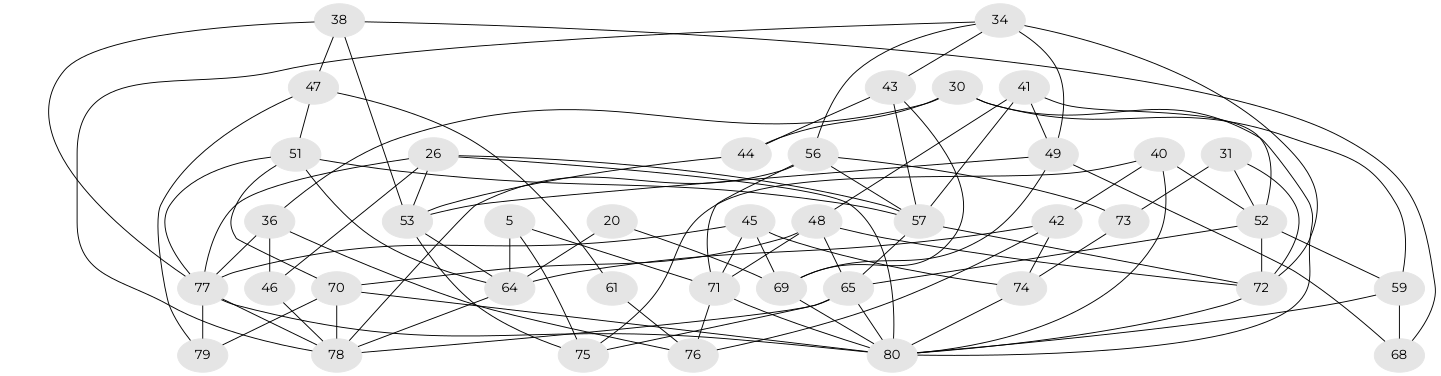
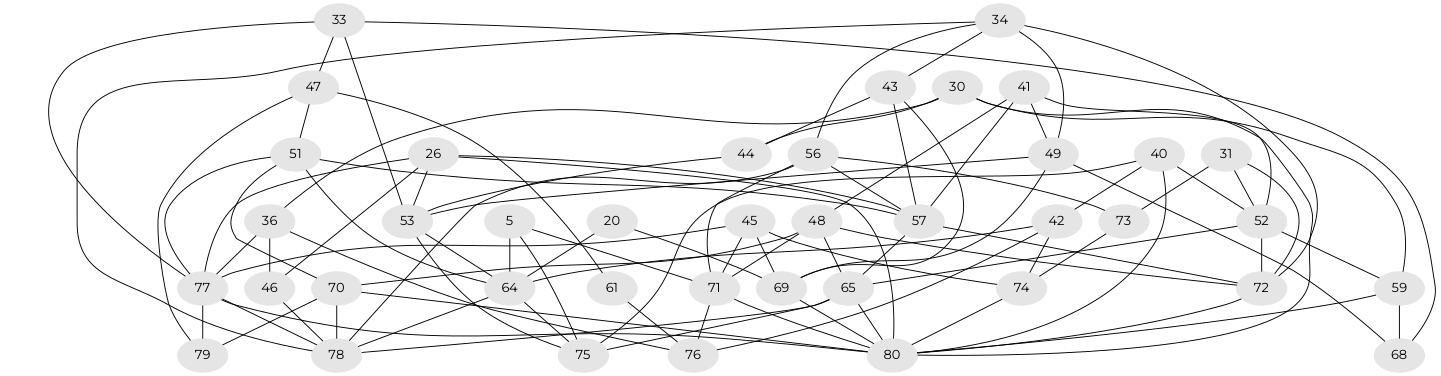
(340, 20) -> (340, 20)
none -> (547, 322)
